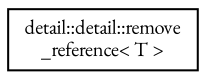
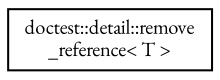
(103, 40) -> (110, 40)
